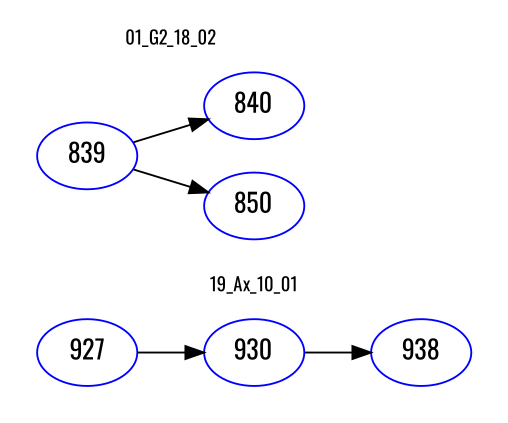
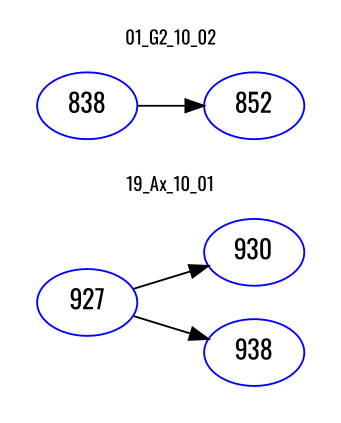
(171, 40) -> (171, 40)
(254, 106) -> none
(87, 156) -> (87, 106)
(254, 206) -> (254, 106)
(329, 353) -> (162, 325)
